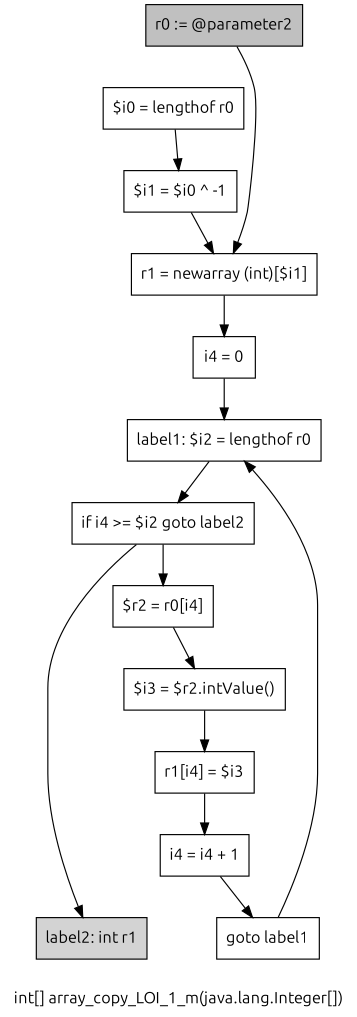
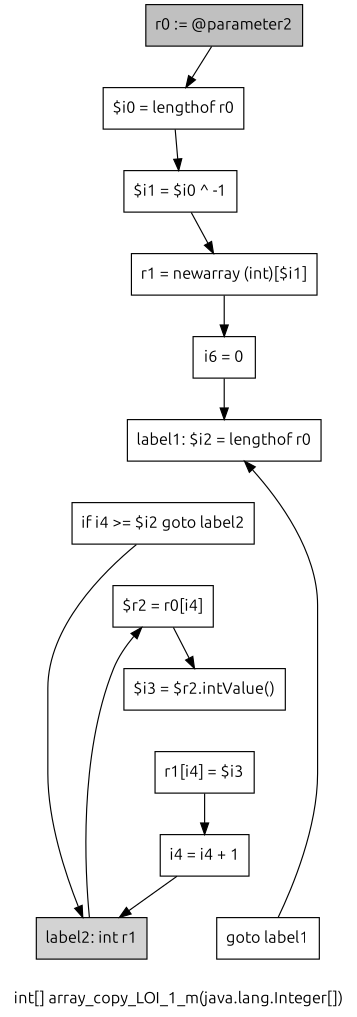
(254, 144) -> (202, 62)
(224, 357) -> (224, 357)
(197, 477) -> none
(163, 559) -> (90, 773)
(205, 725) -> none
(233, 892) -> (153, 893)
